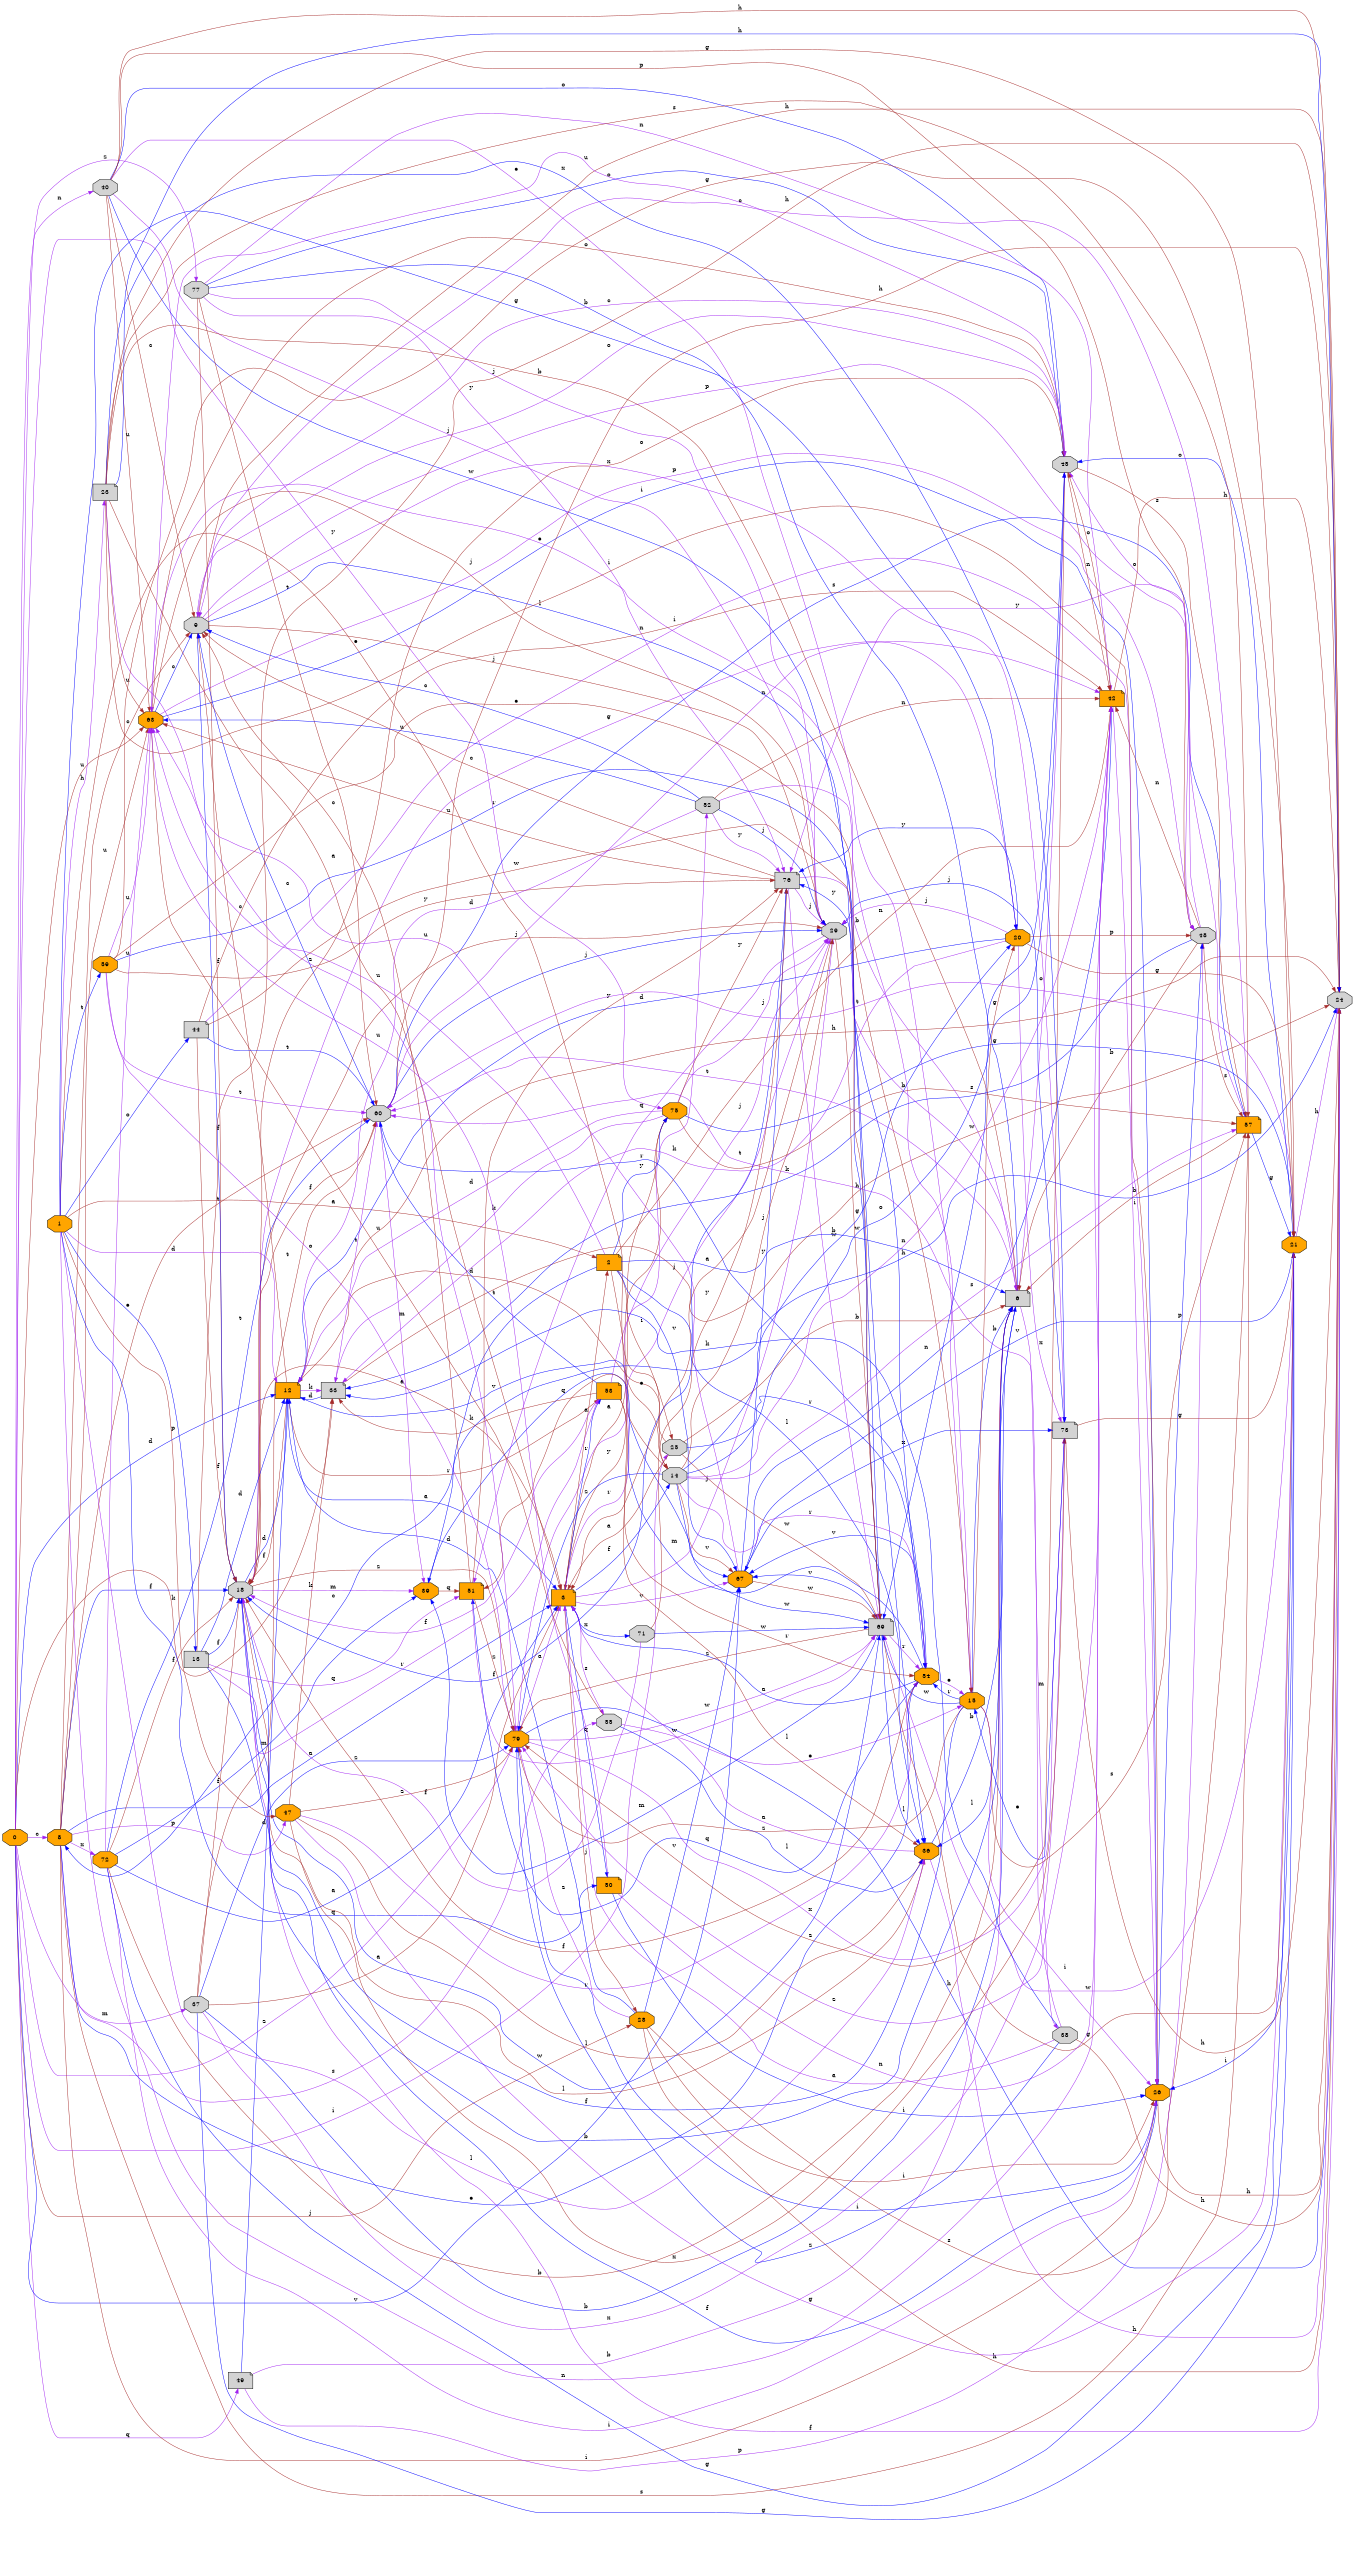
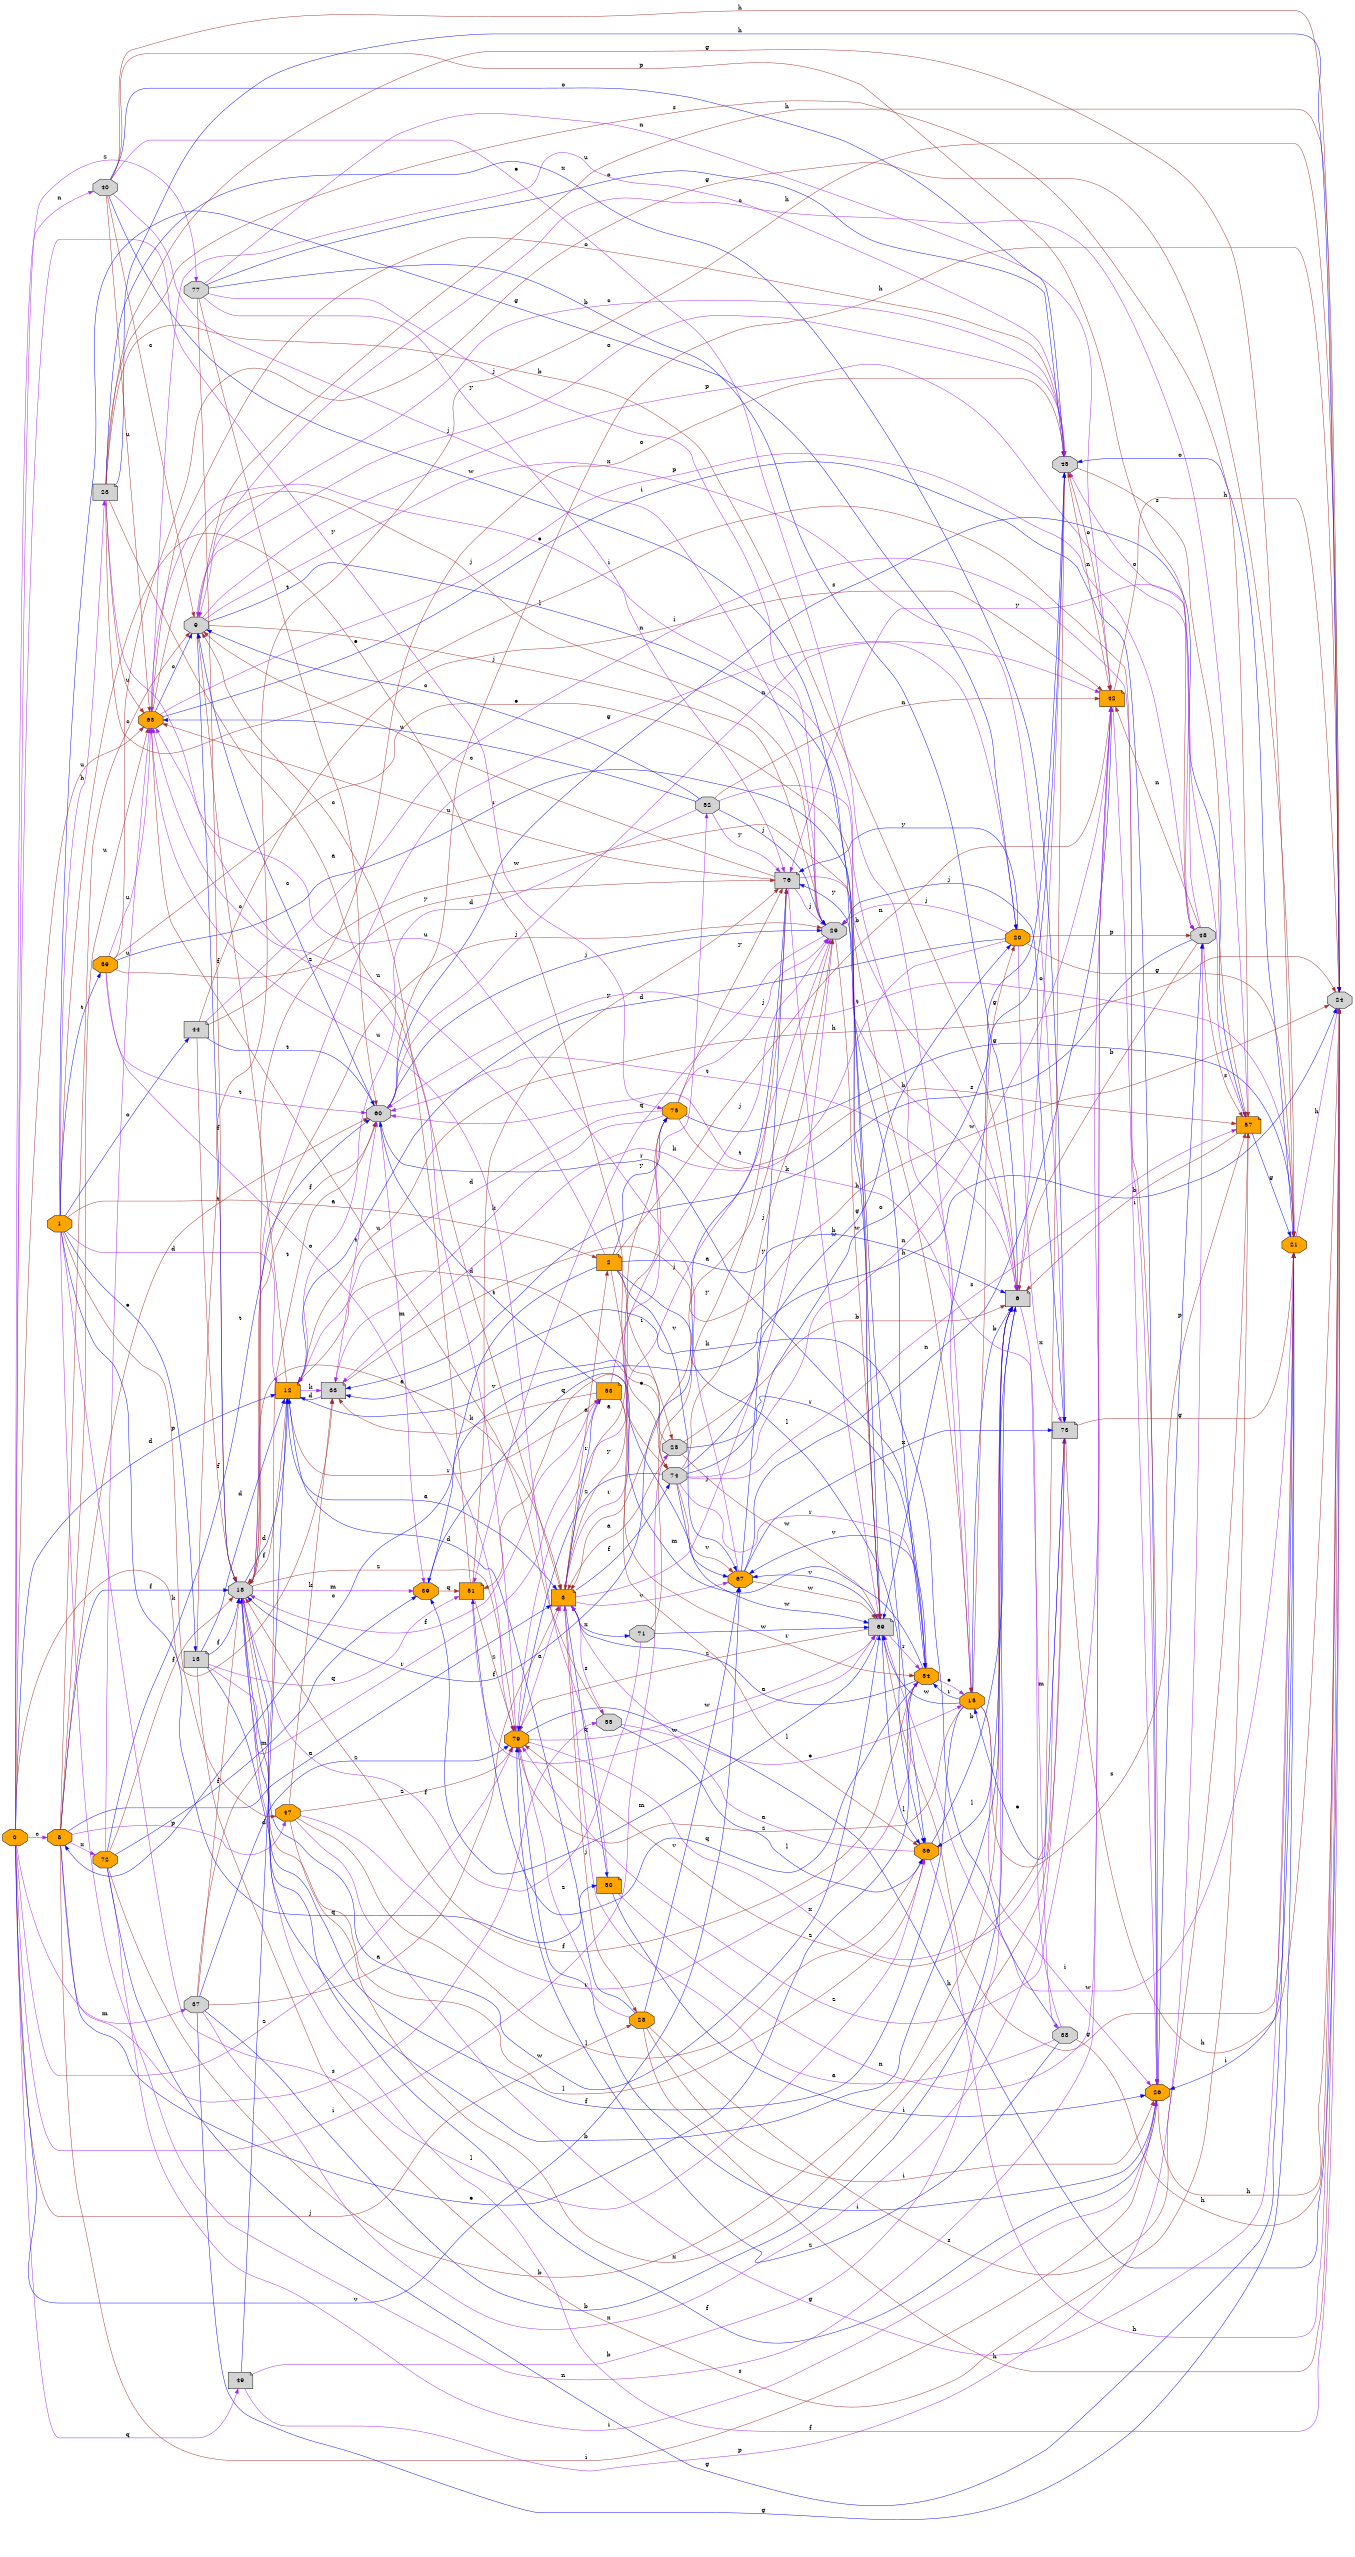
(1015, 1342) -> none
(675, 1476) -> (675, 1476)
(394, 1863) -> none
(994, 2439) -> (1031, 2326)
